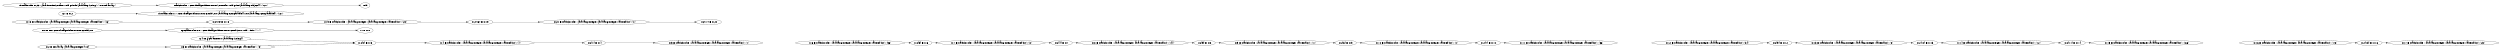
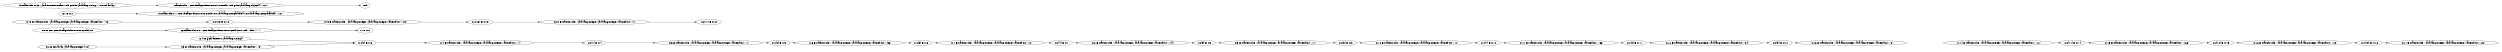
none -> (779, 43)
none -> (1635, 43)
(1925, 43) -> none
none -> (2221, 43)
